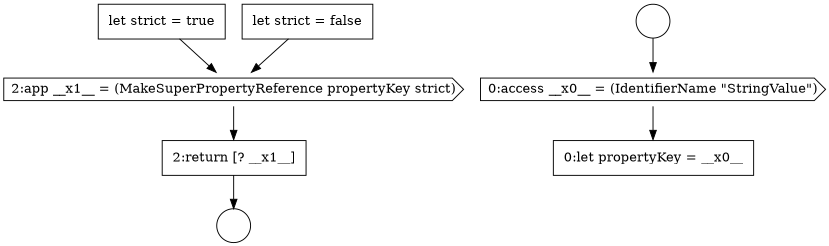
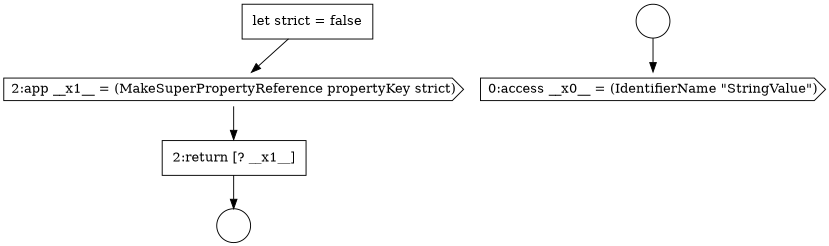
(161, 21) -> none
(653, 157) -> none
